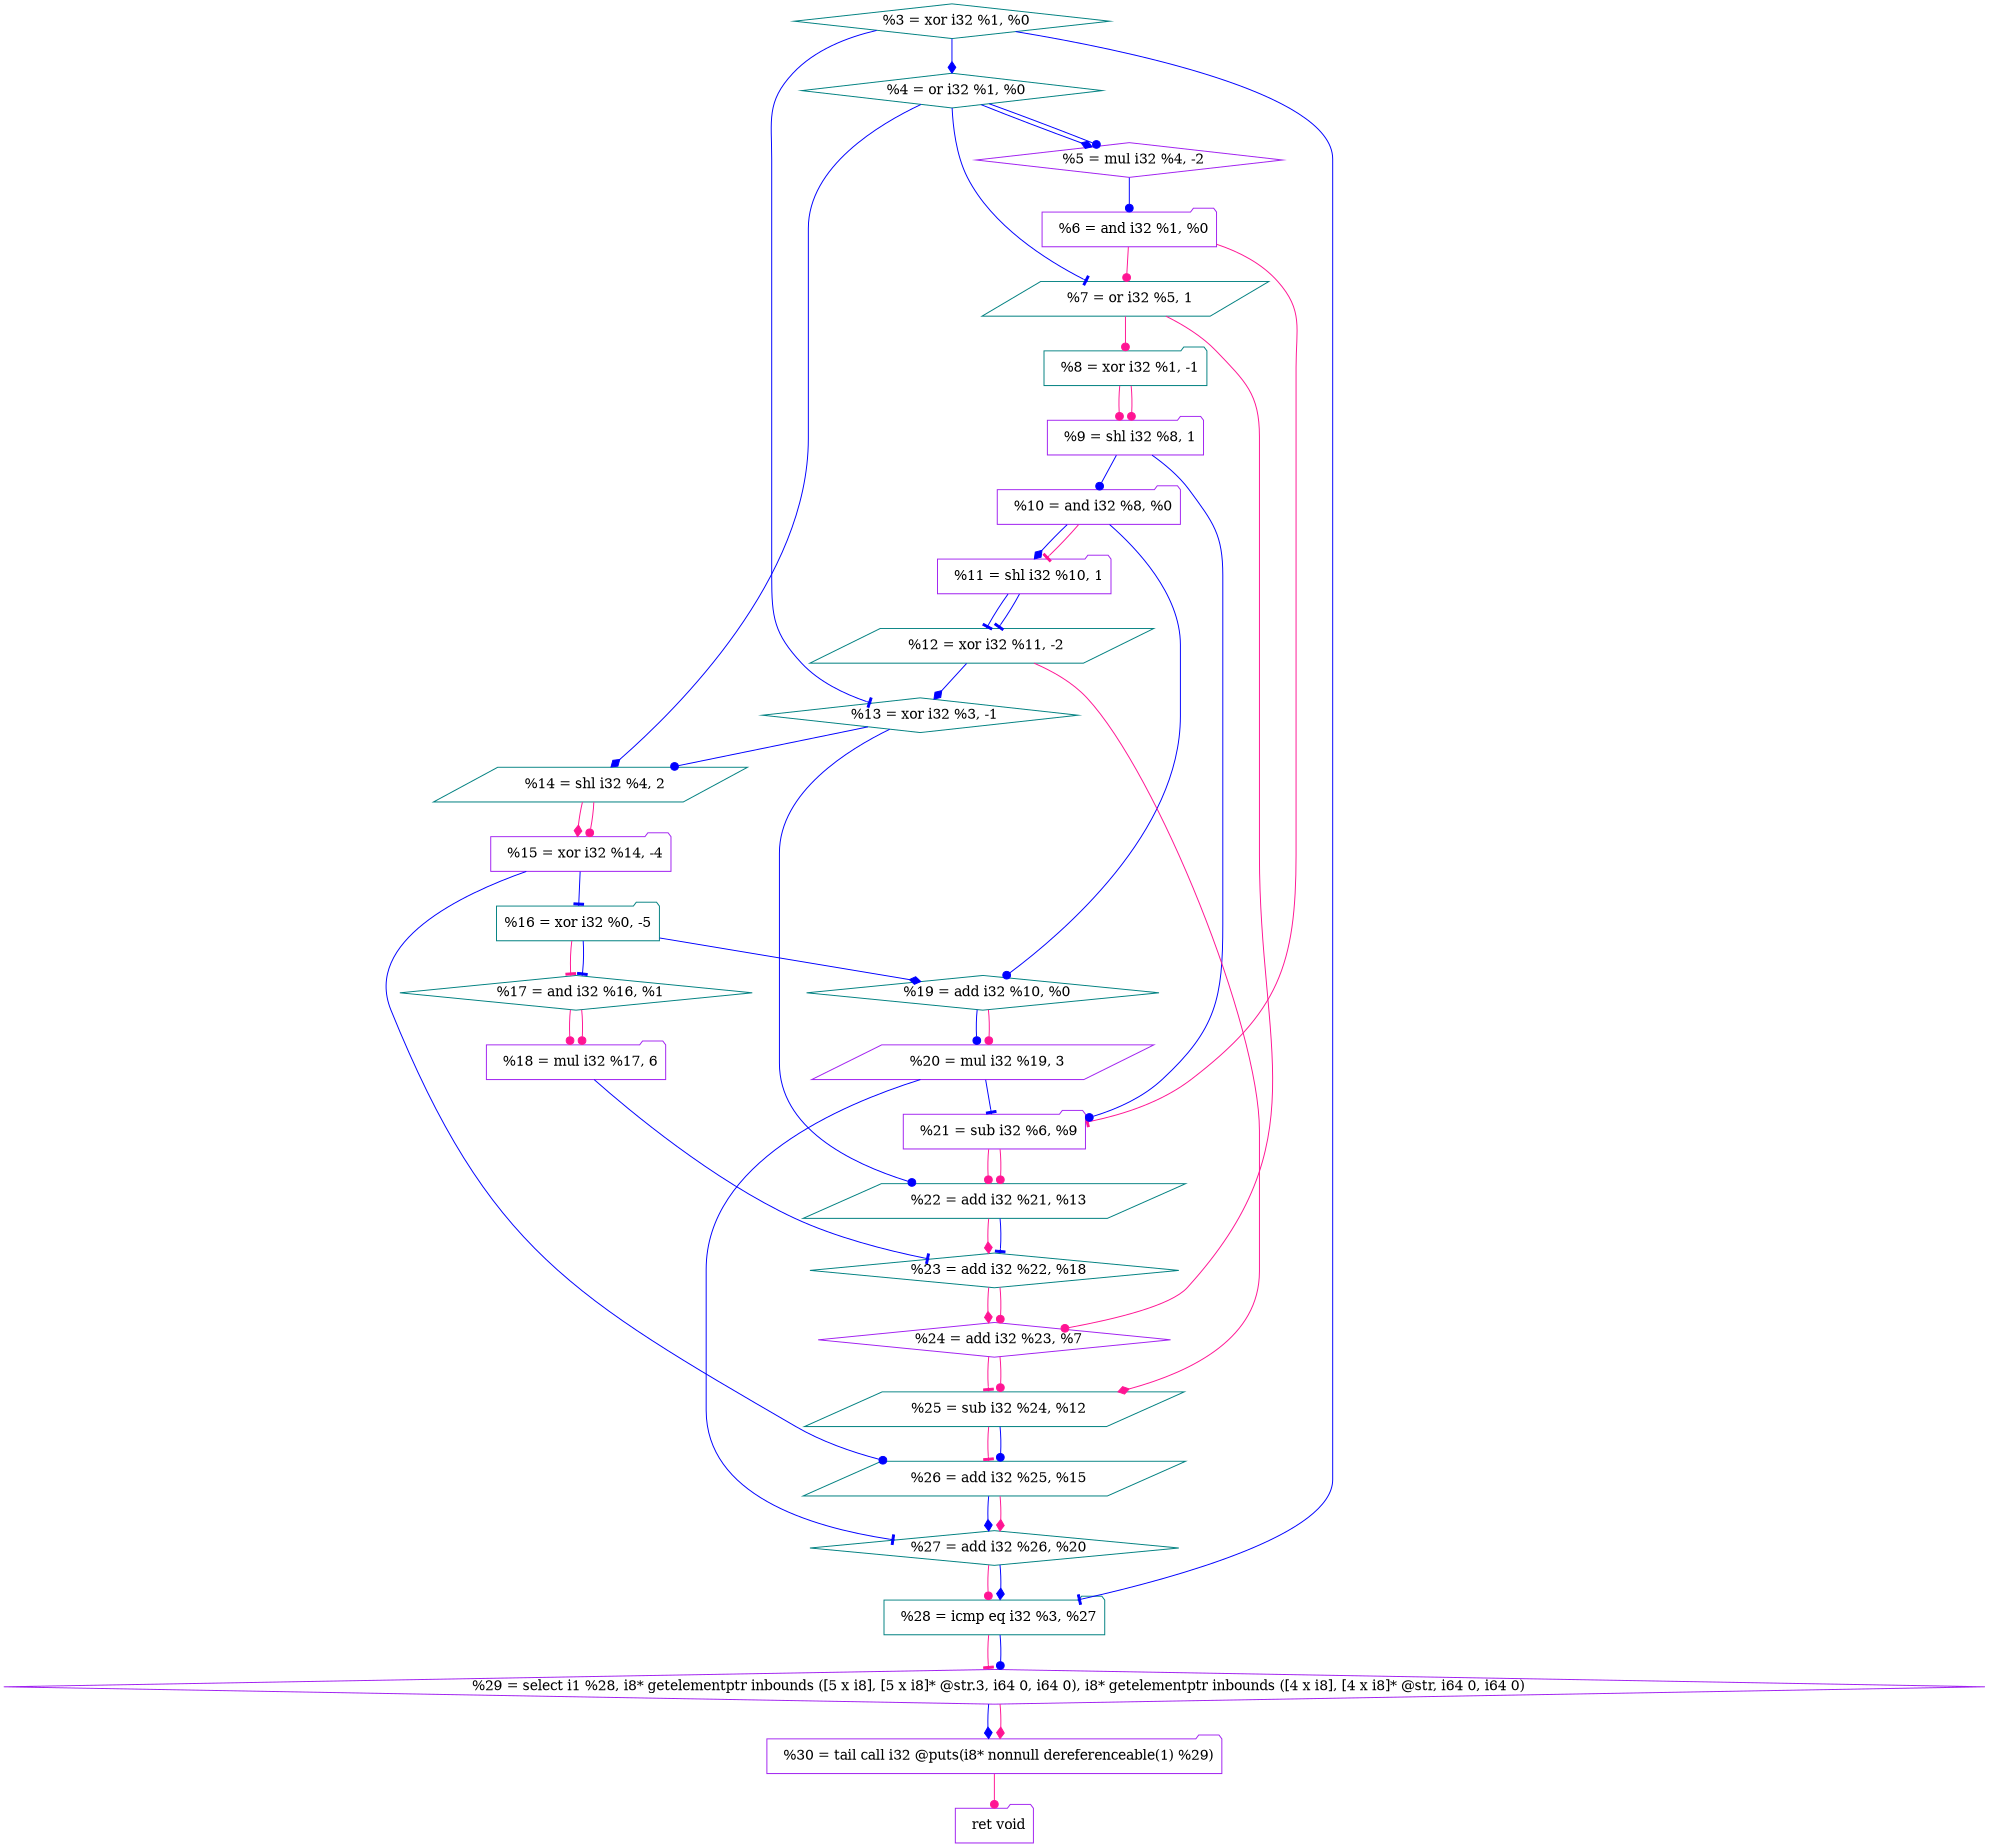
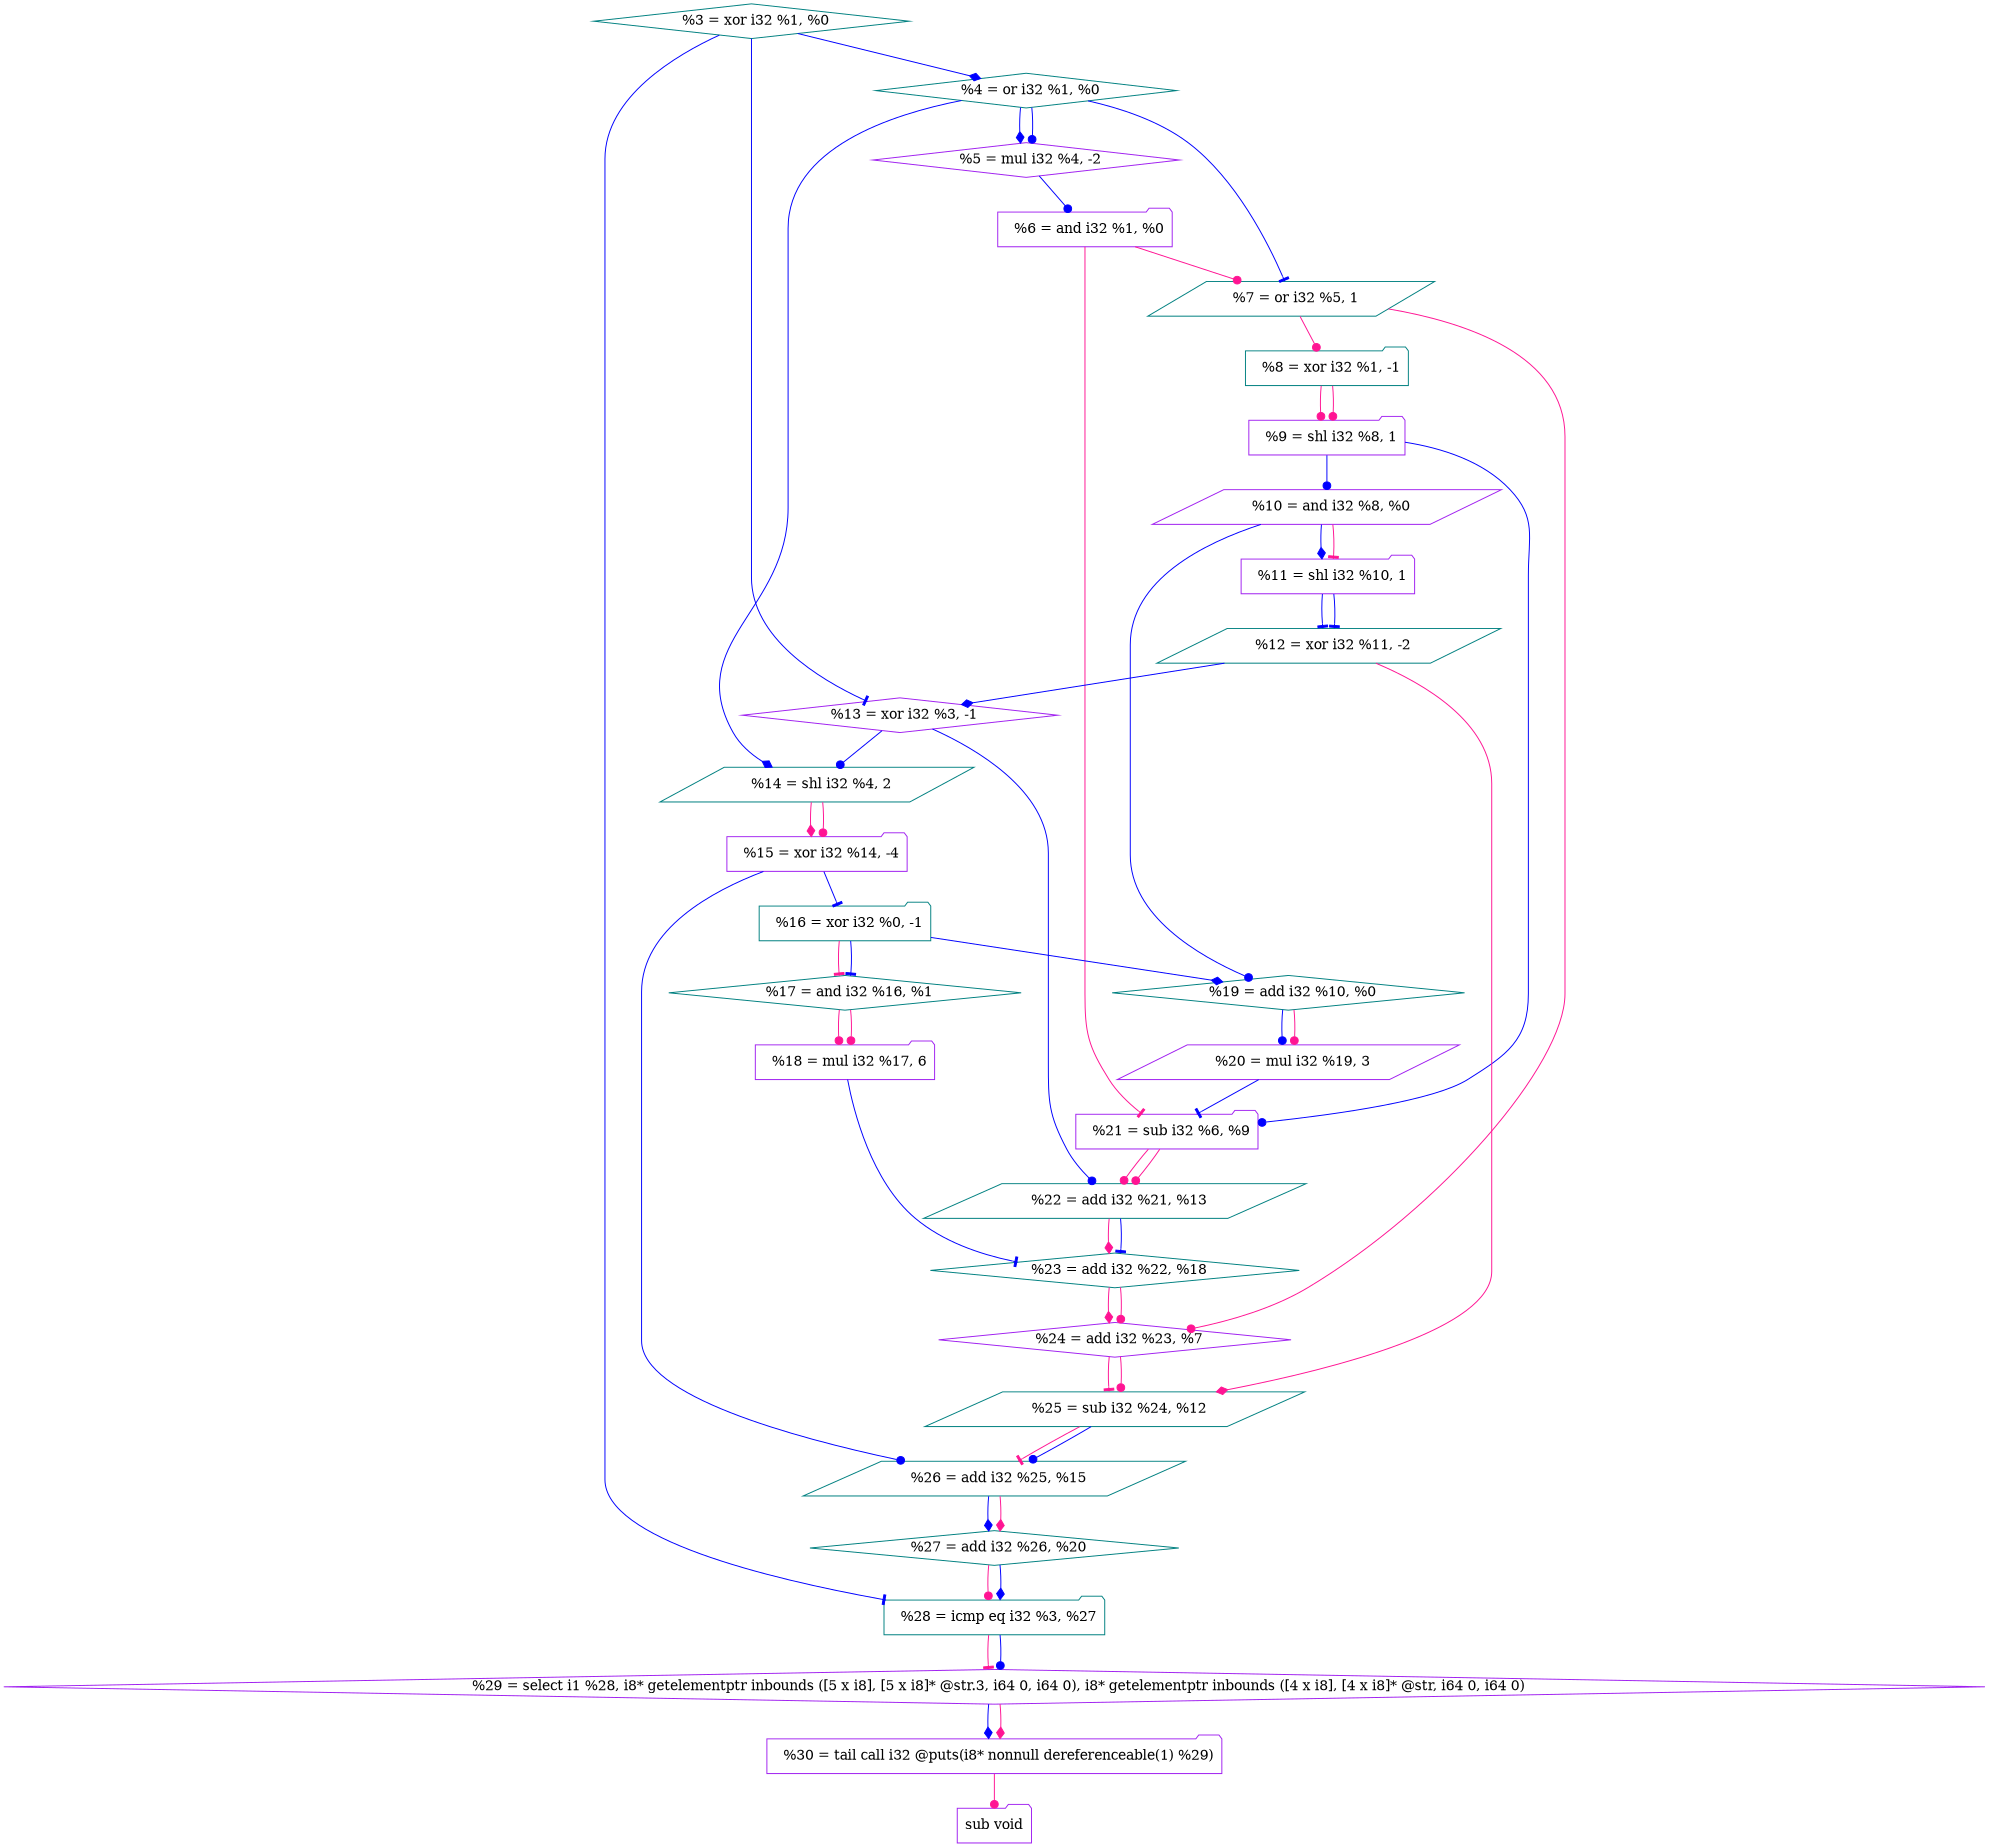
(1089, 507) -> (1327, 507)
(920, 715) -> (900, 715)
(578, 923) -> (845, 923)
(706, 1309) -> none
(994, 1826) -> (994, 1826)
